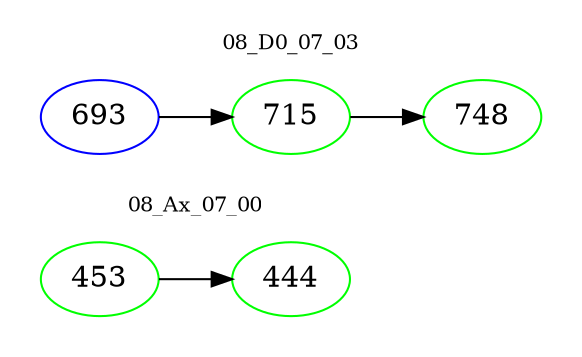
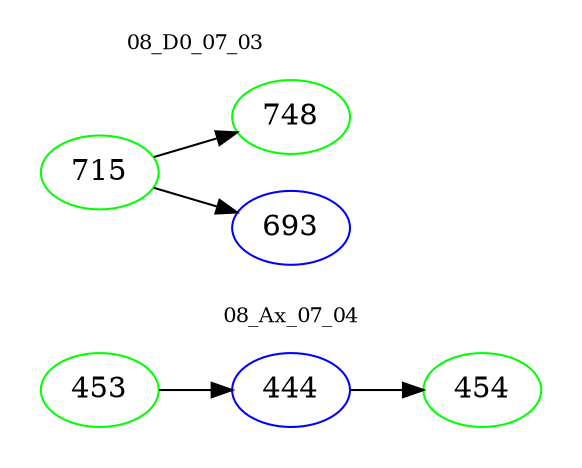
(185, 117) -> (185, 197)
(195, 206) -> (291, 317)
(291, 279) -> (291, 390)
none -> (482, 390)
